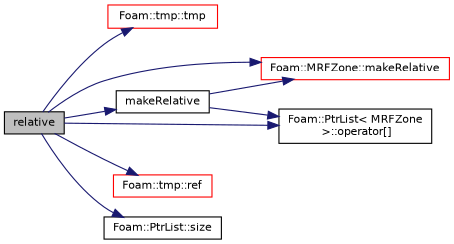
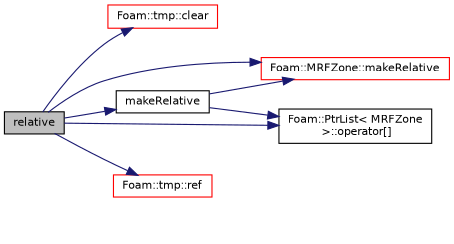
(163, 17) -> (163, 17)
(163, 228) -> none
